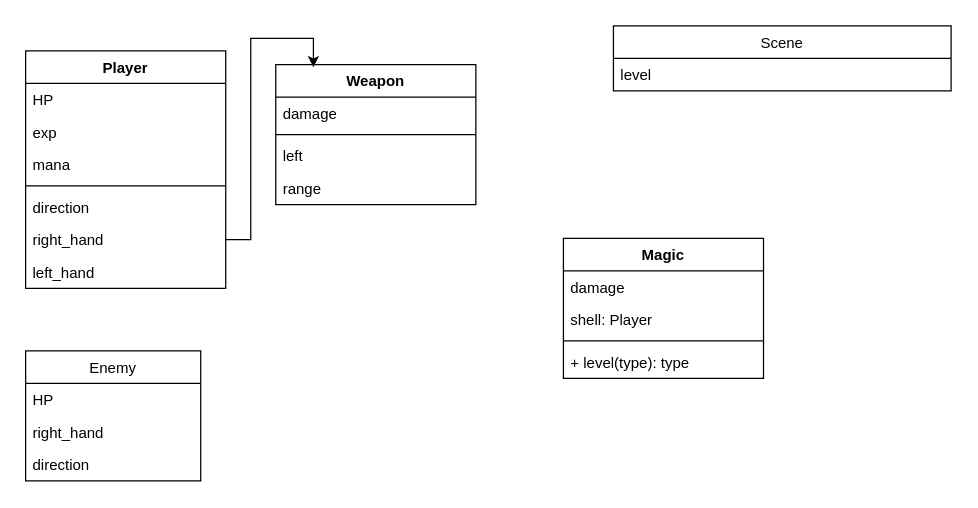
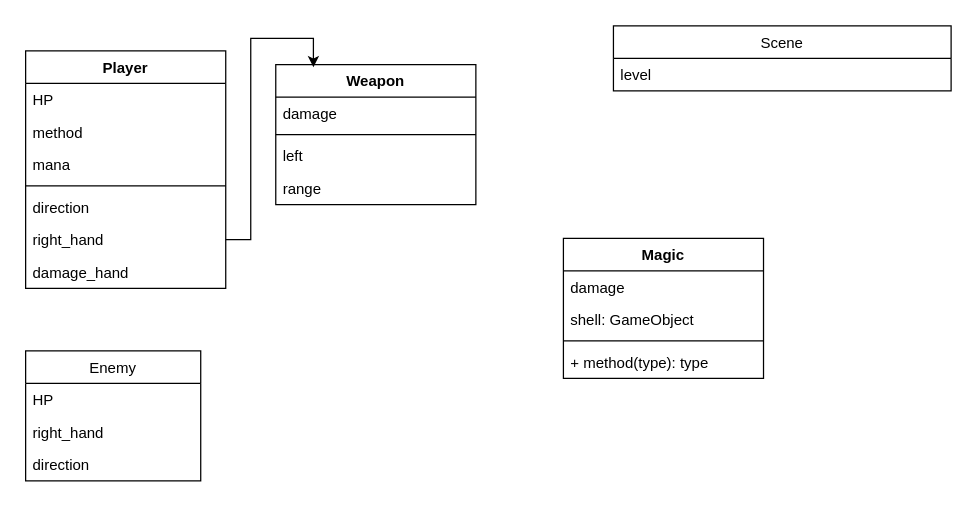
(45, 133) -> (58, 133)
(68, 273) -> (79, 273)
(615, 320) -> (634, 320)
(640, 363) -> (648, 363)
